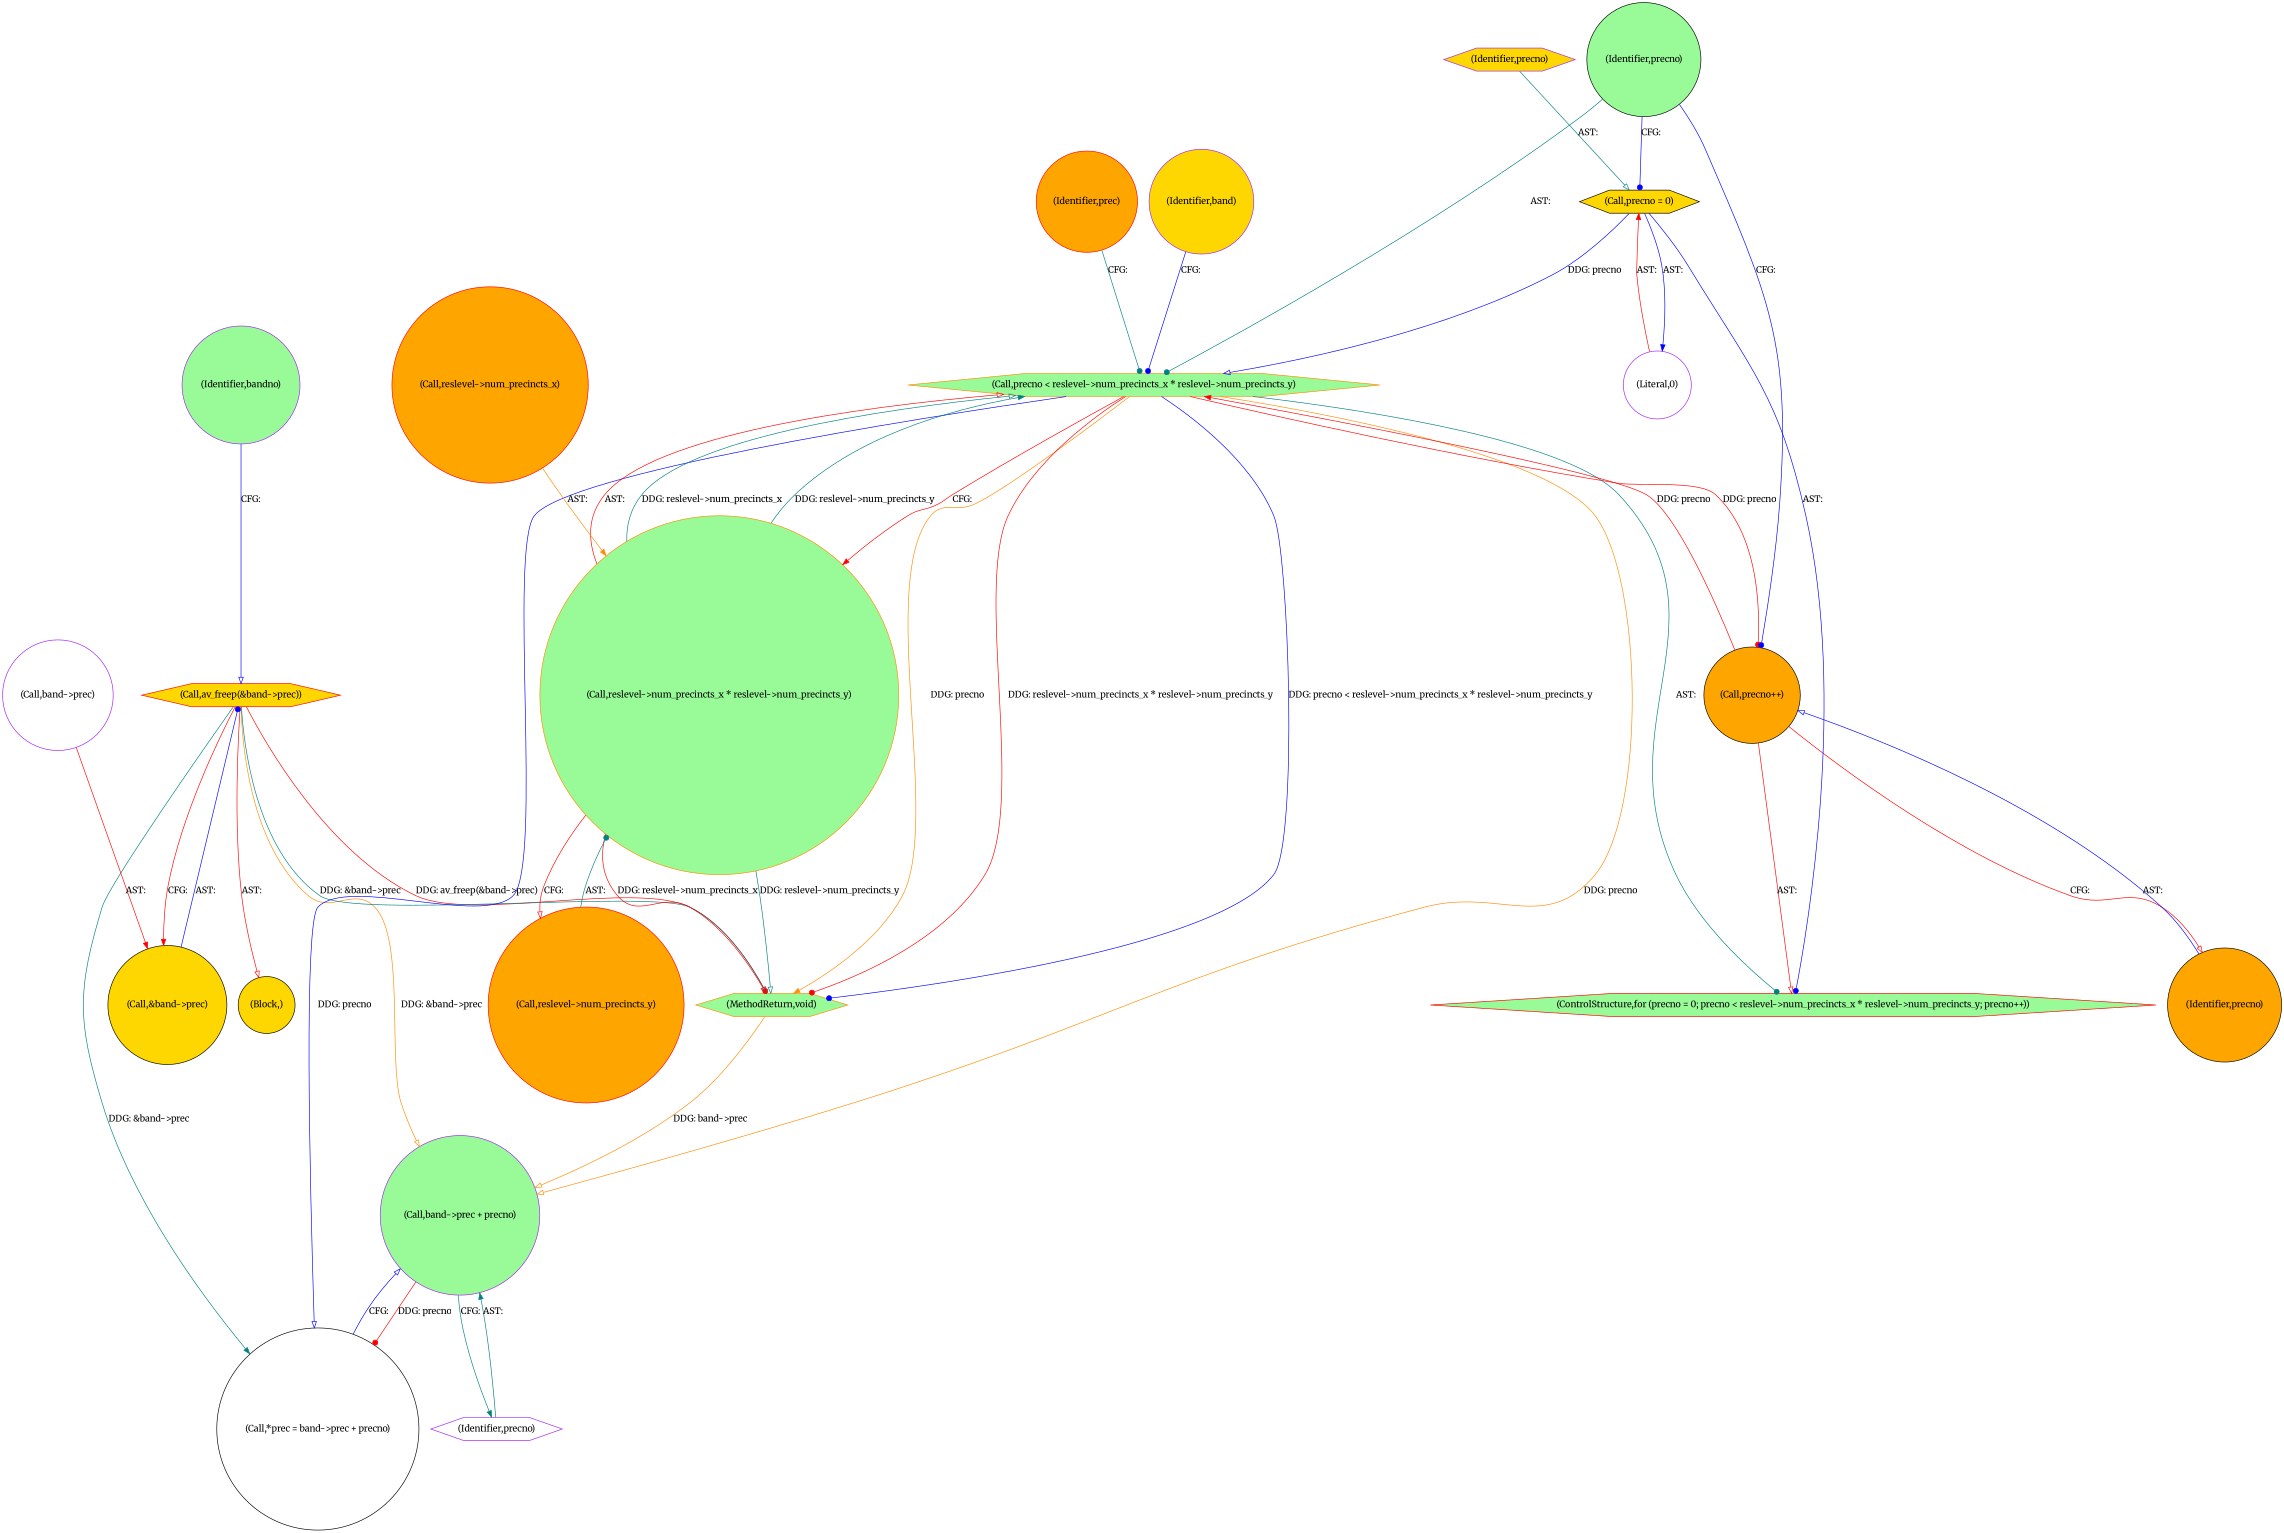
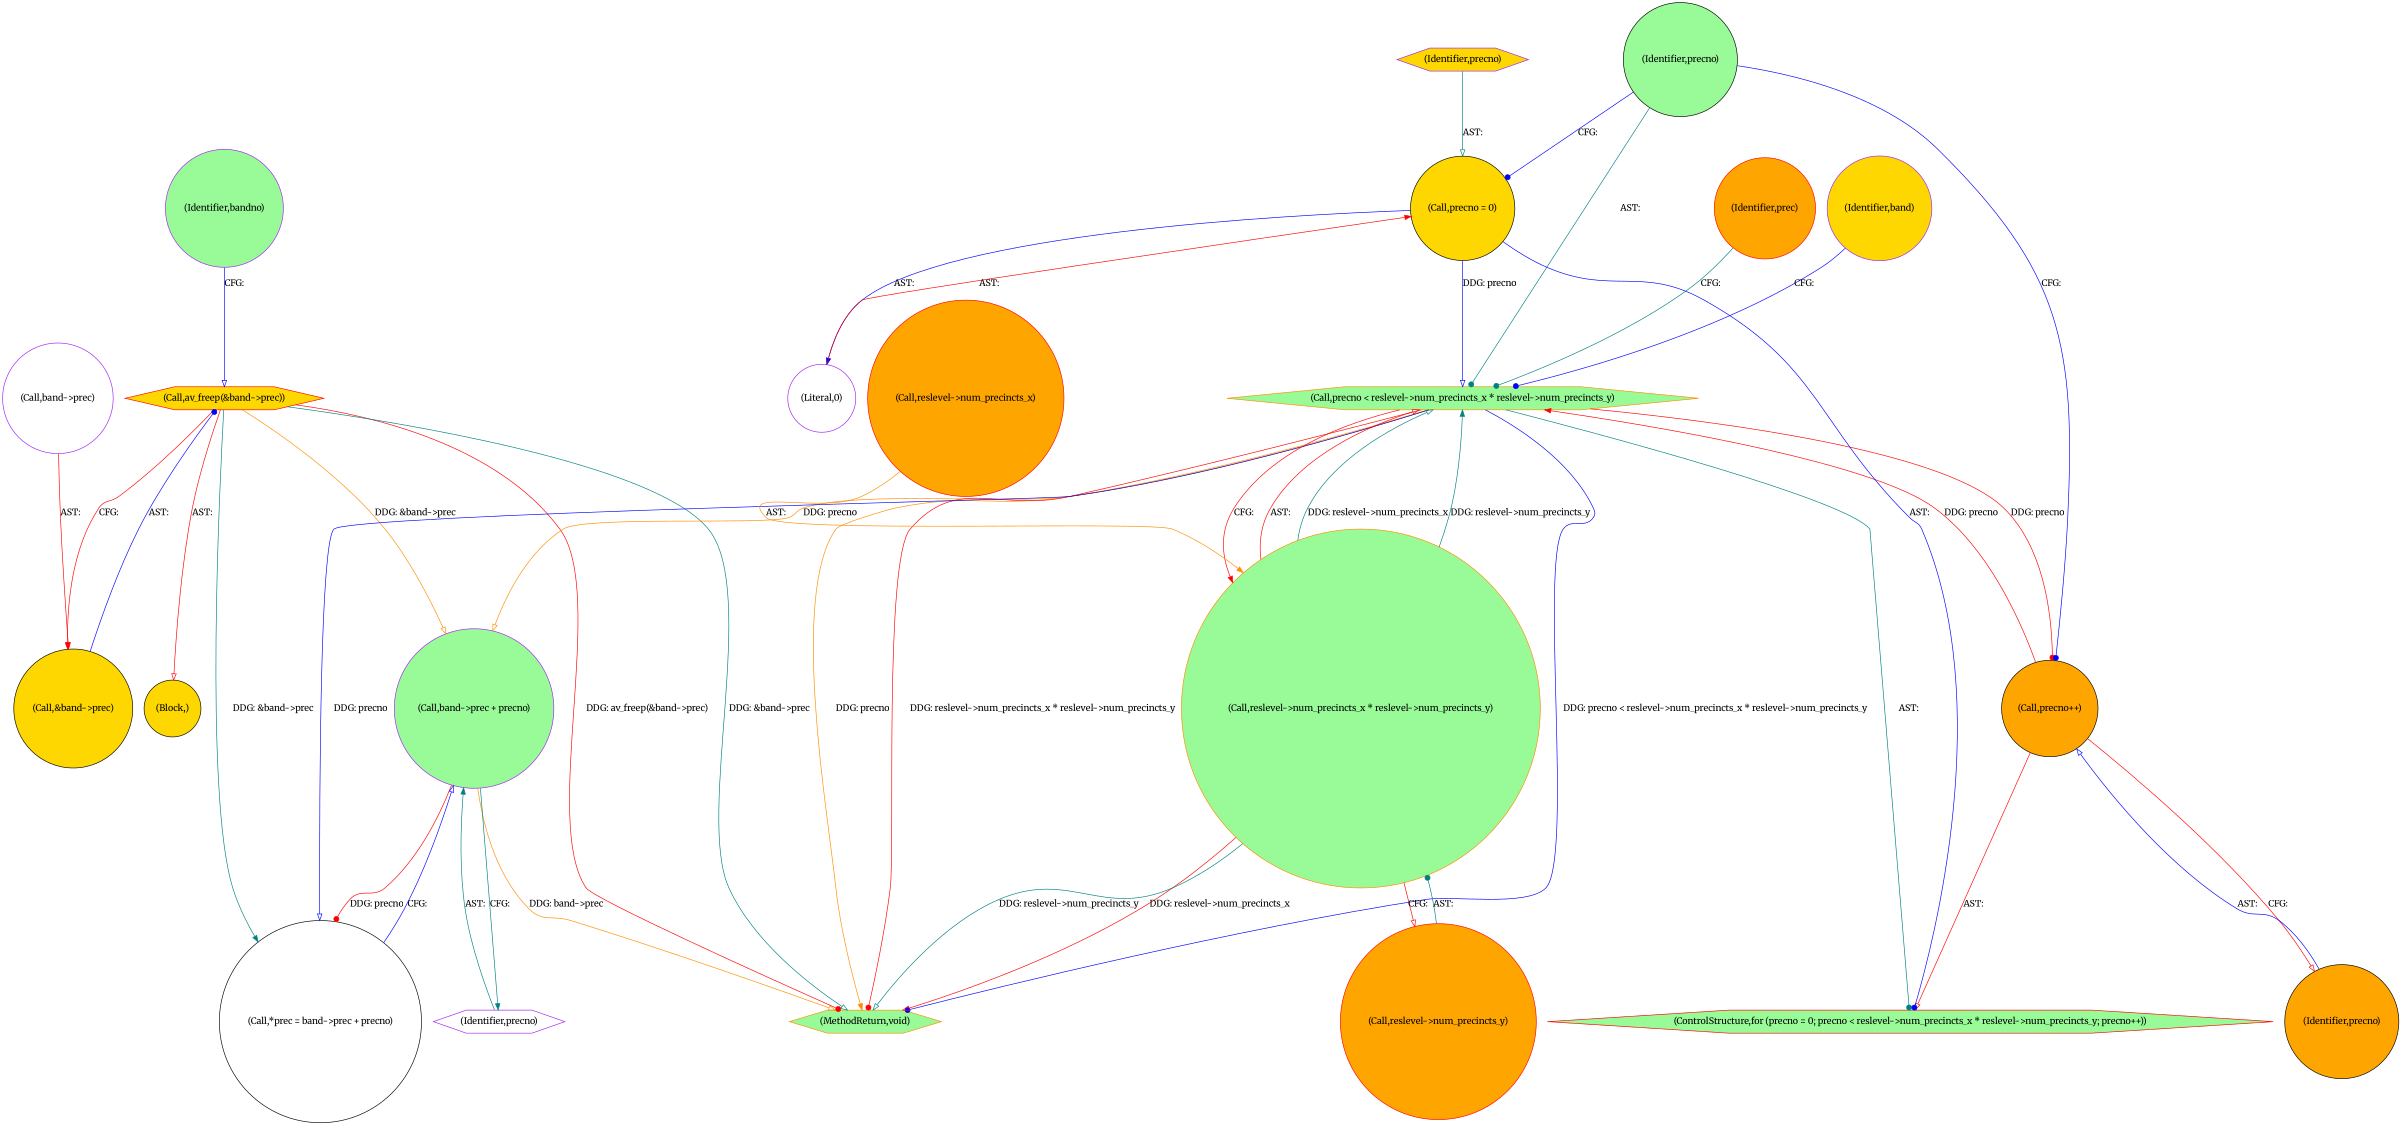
(1639, 202) -> (1463, 208)
(667, 1119) -> (616, 935)
